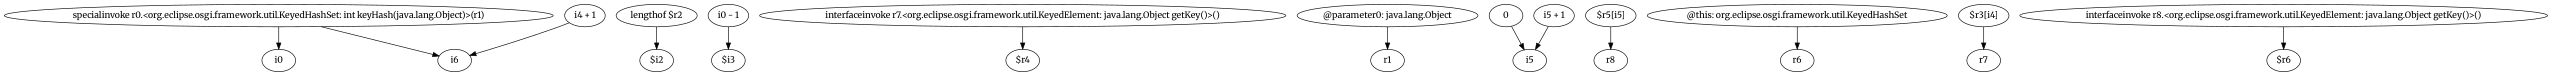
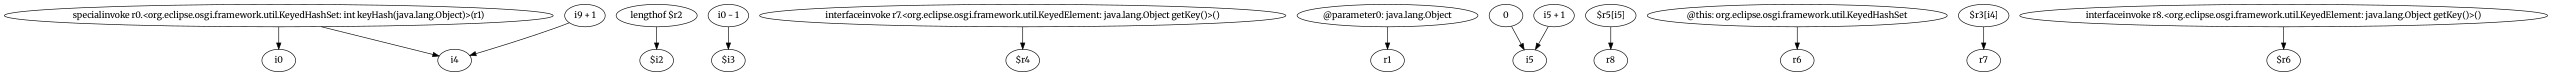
(585, 16) -> (585, 16)
(455, 60) -> (455, 60)
